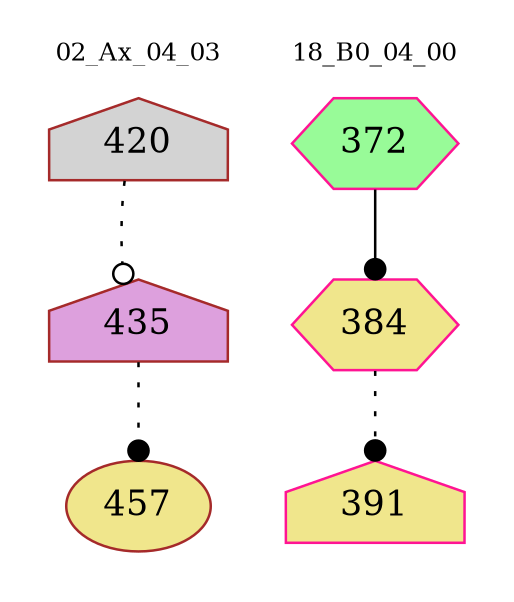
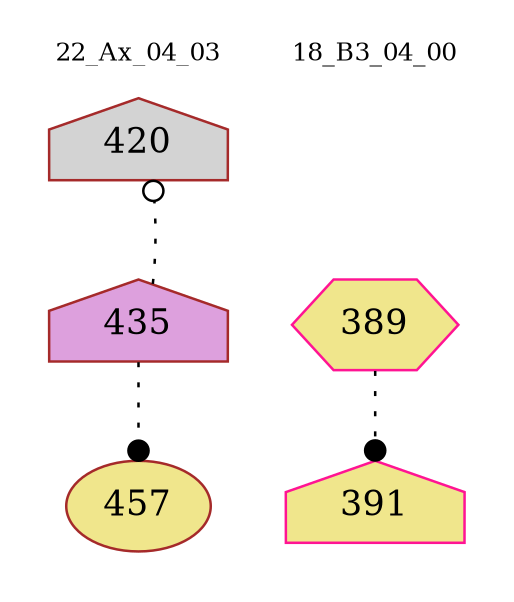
(138, 54) -> (138, 54)
(375, 54) -> (375, 54)
(375, 144) -> none
(122, 222) -> (155, 243)
(375, 325) -> (375, 325)
